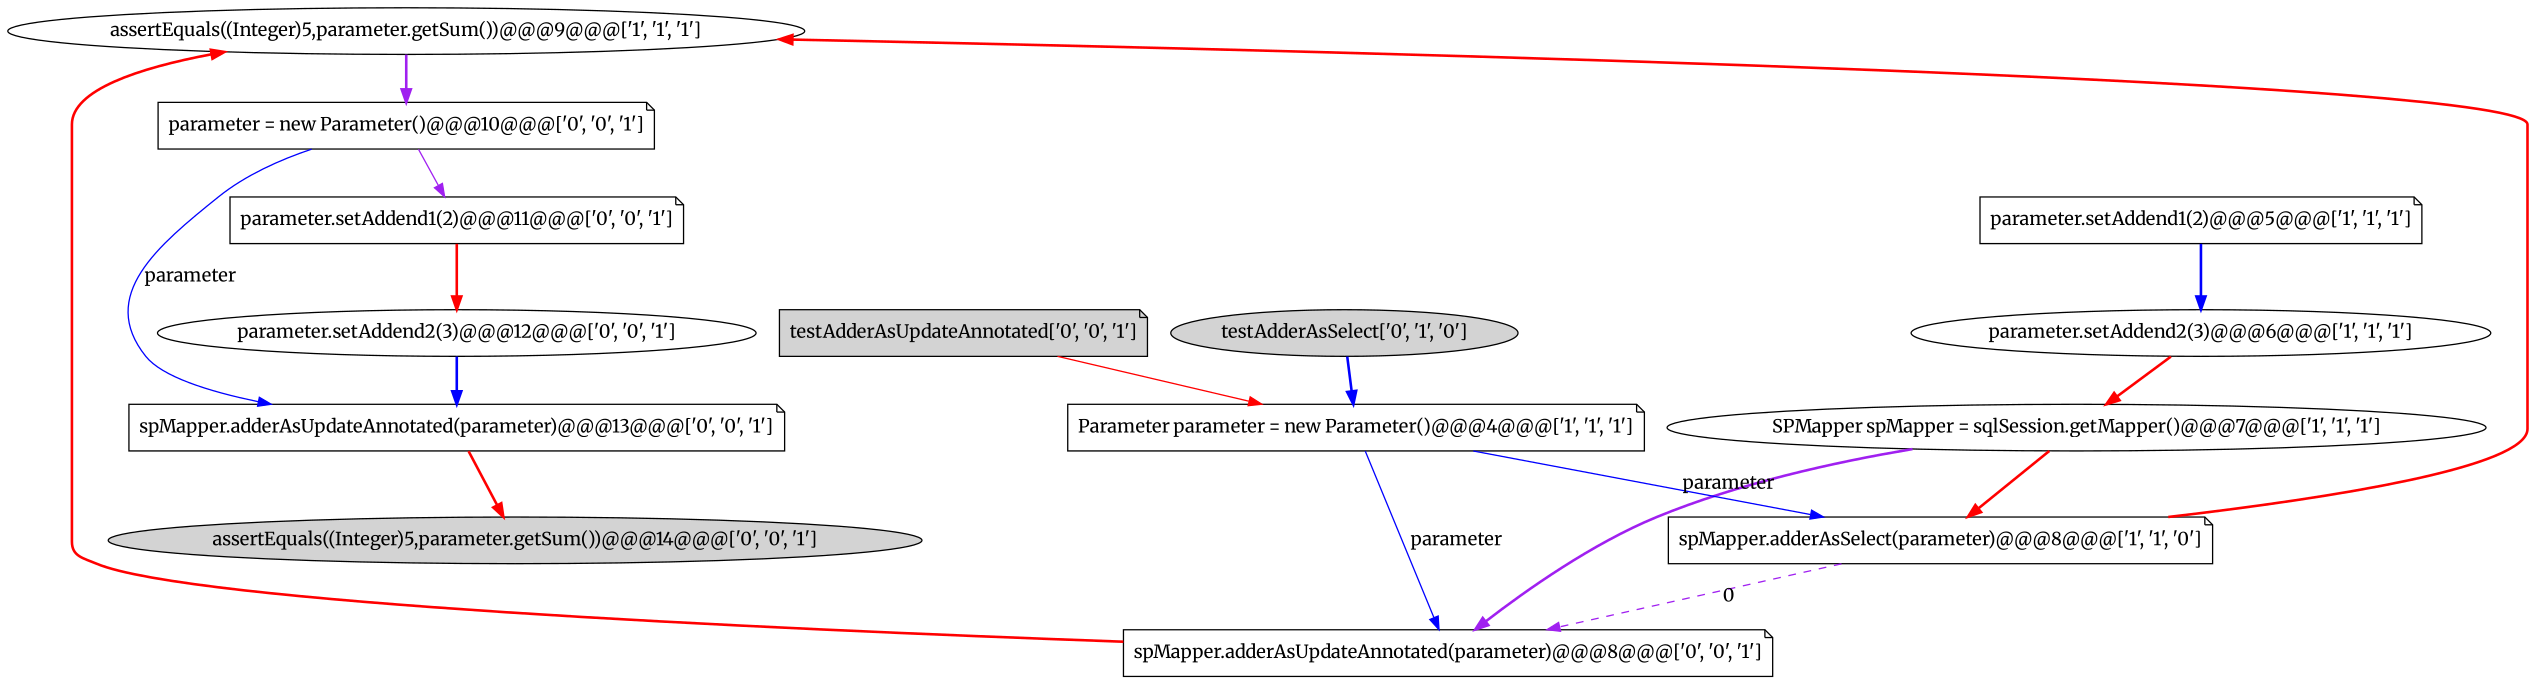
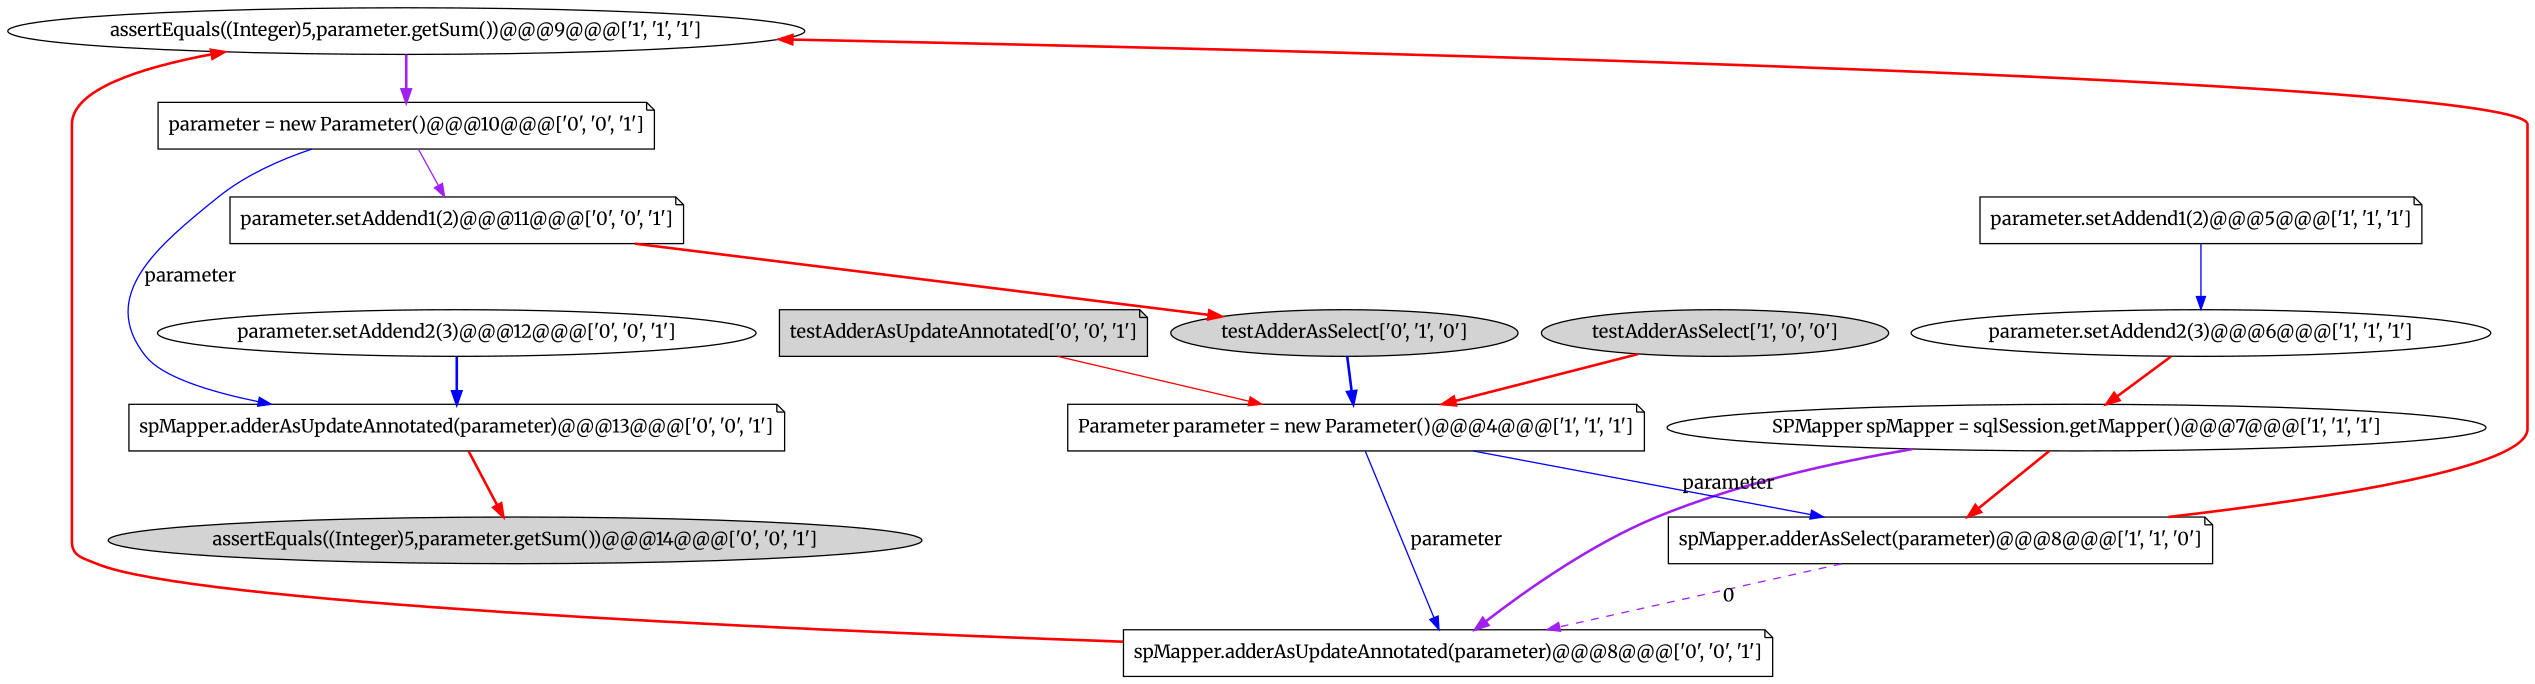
(457, 270) -> (922, 279)
(2201, 270) -> (2201, 270)
none -> (1715, 333)
